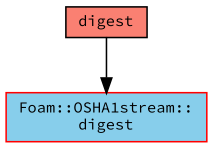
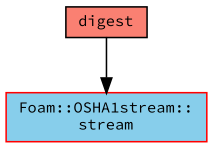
(106, 117) -> (106, 117)
